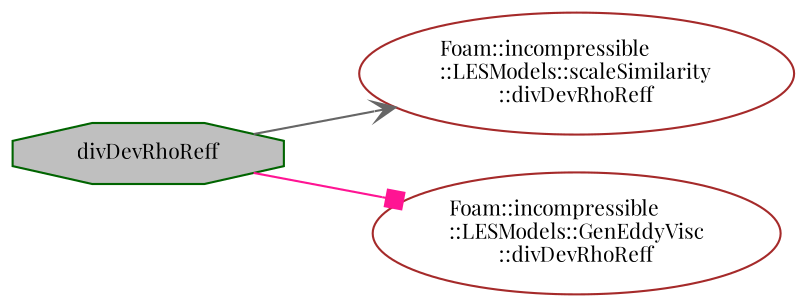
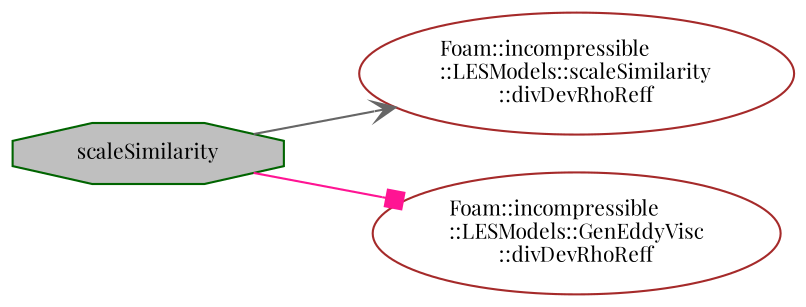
(148, 154) -> (148, 154)
